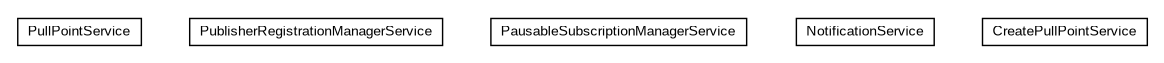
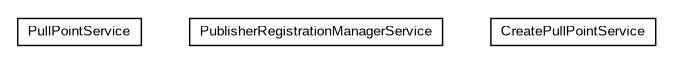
(619, 31) -> none
(865, 31) -> none
